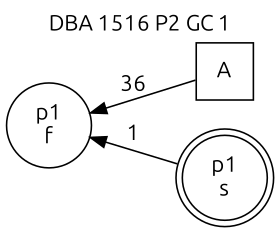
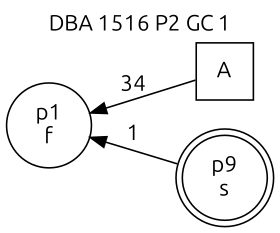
(134, 85) -> (134, 85)
(225, 178) -> (225, 178)
